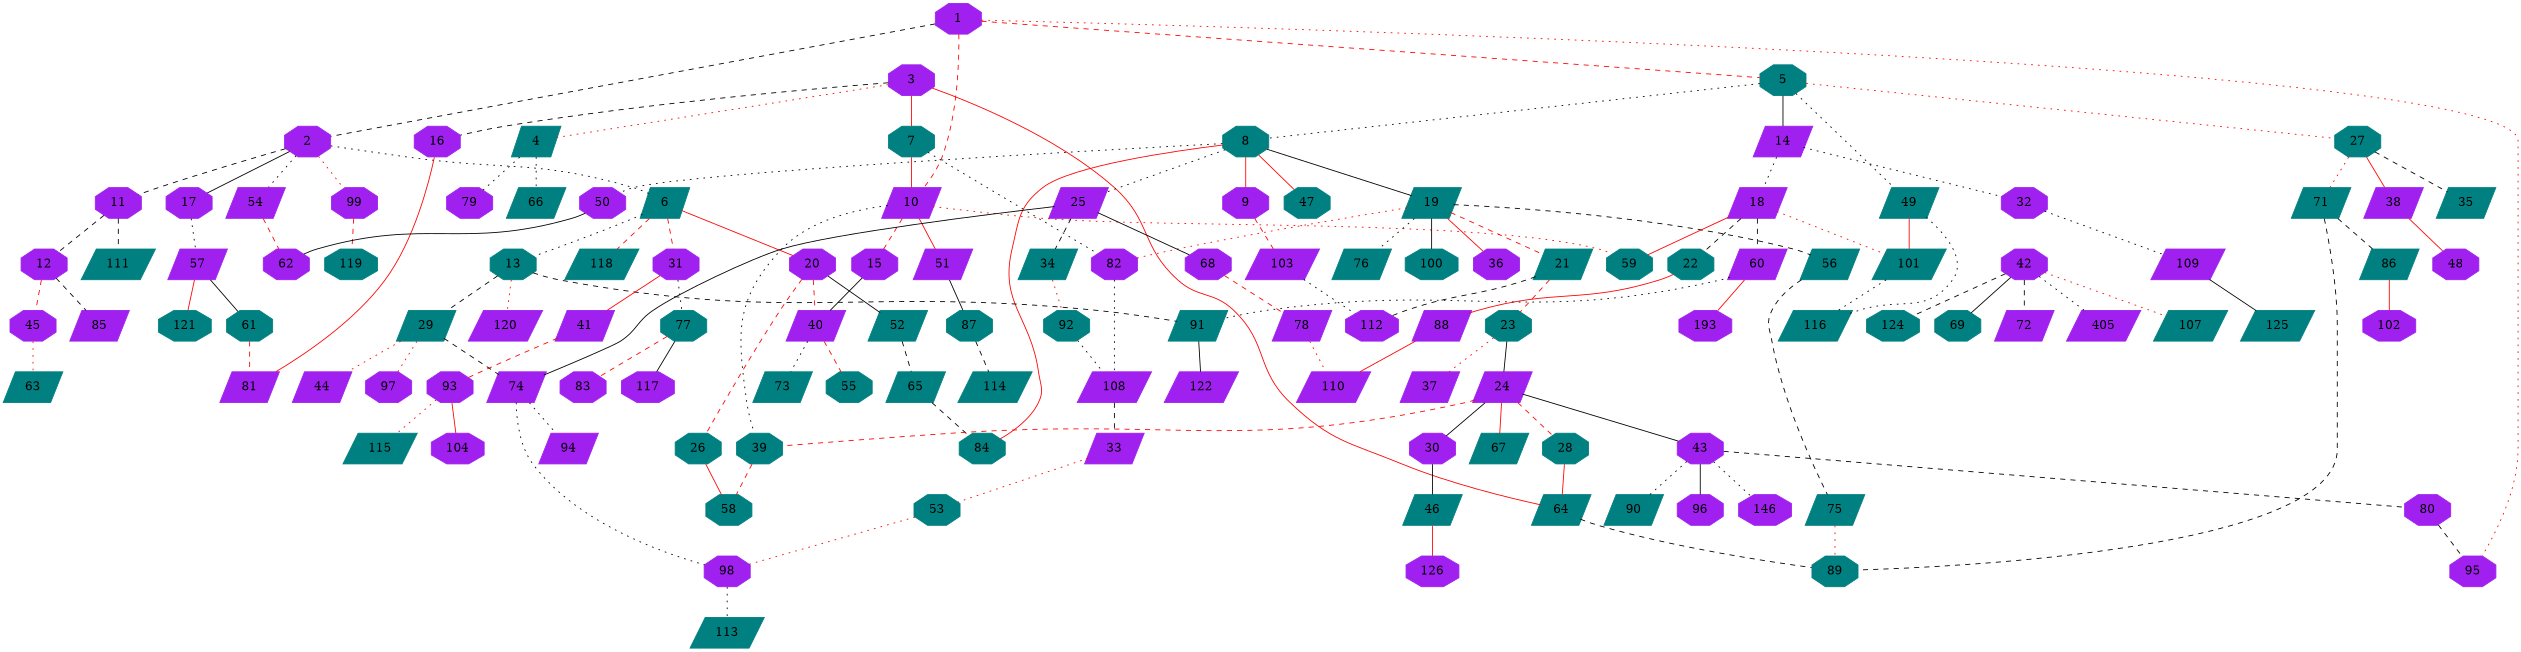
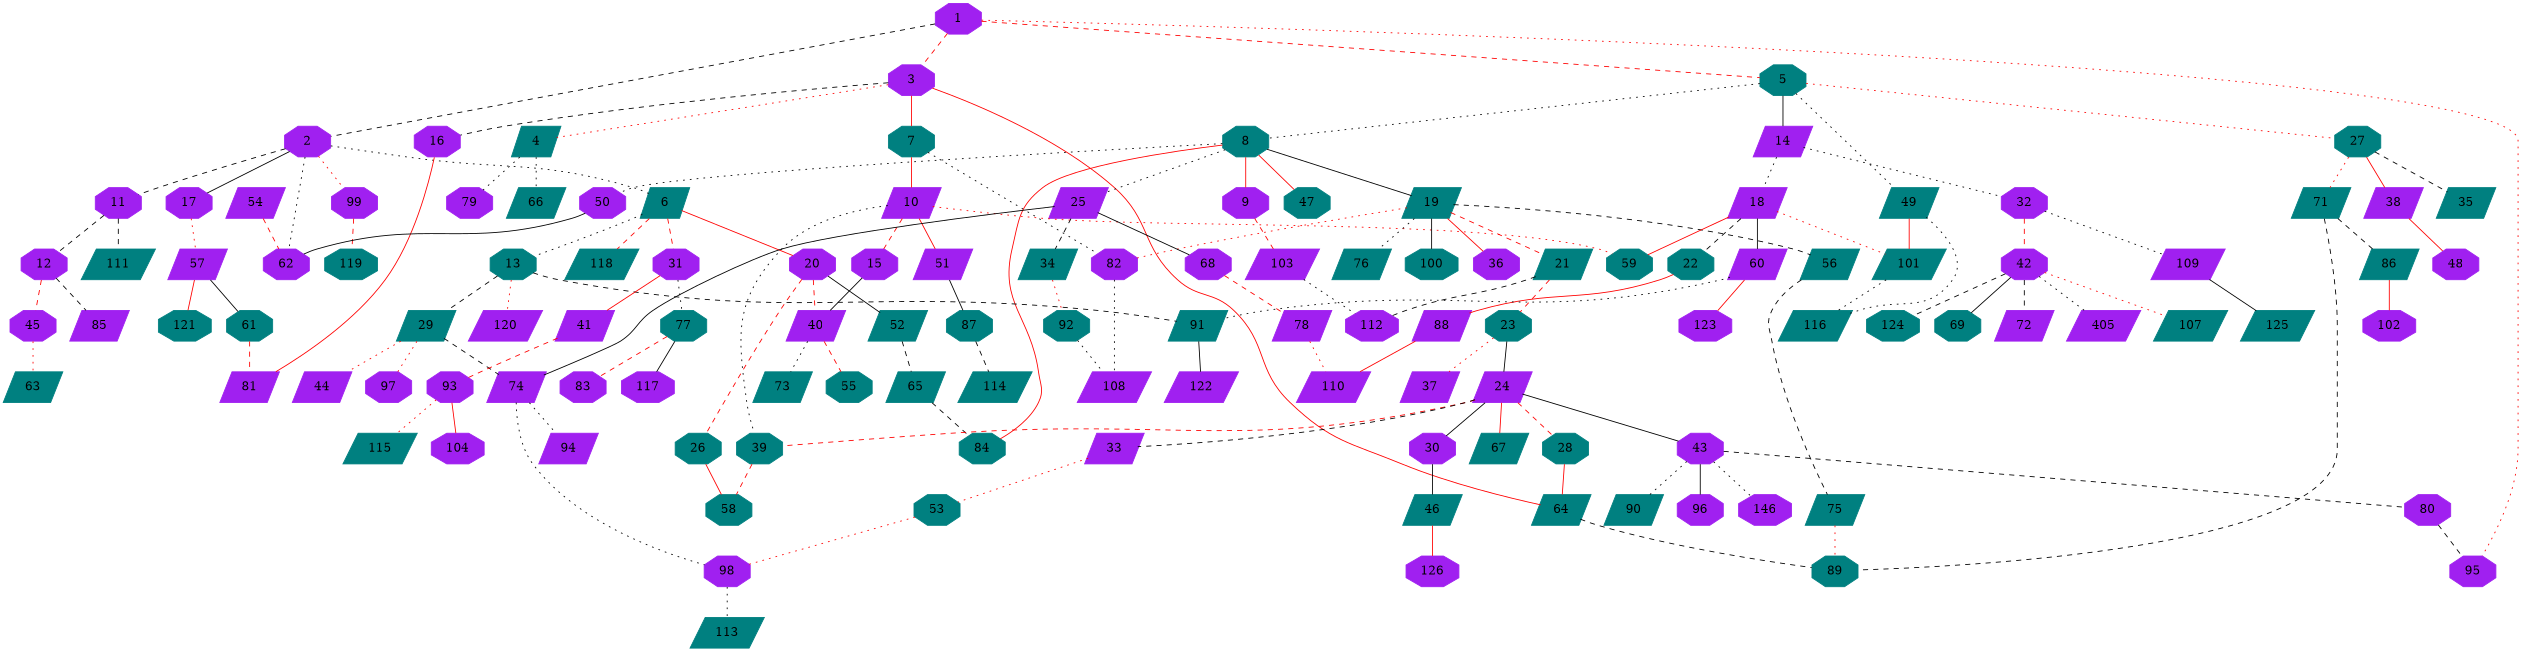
(953, 114) -> (935, 50)
(282, 171) -> (297, 203)
(193, 234) -> (193, 234)
(1757, 234) -> (1757, 234)
none -> (2024, 234)
(1705, 326) -> (1705, 326)
(1114, 418) -> (1291, 434)
